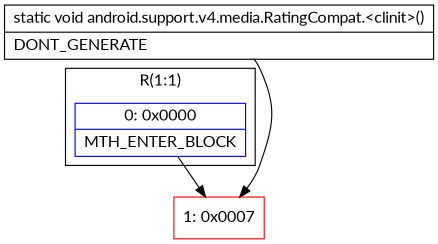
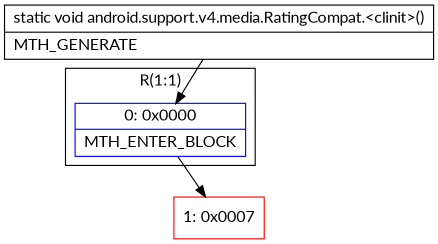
(81, 45) -> (76, 45)
(271, 124) -> (193, 76)
